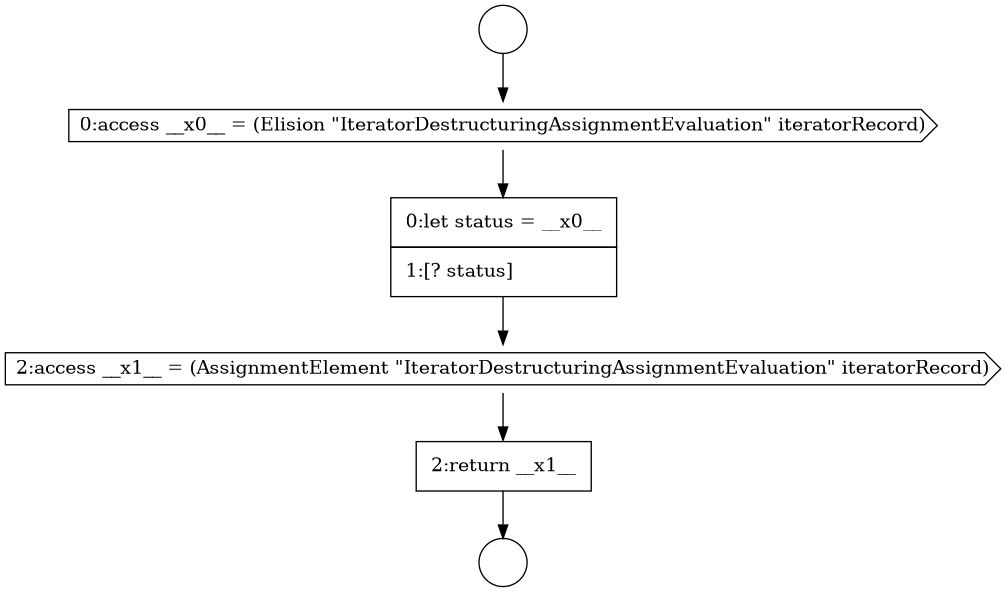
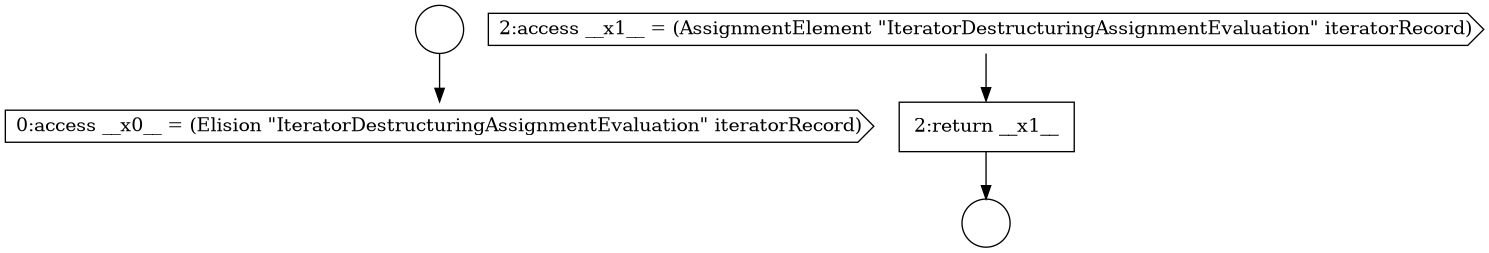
(503, 247) -> none
